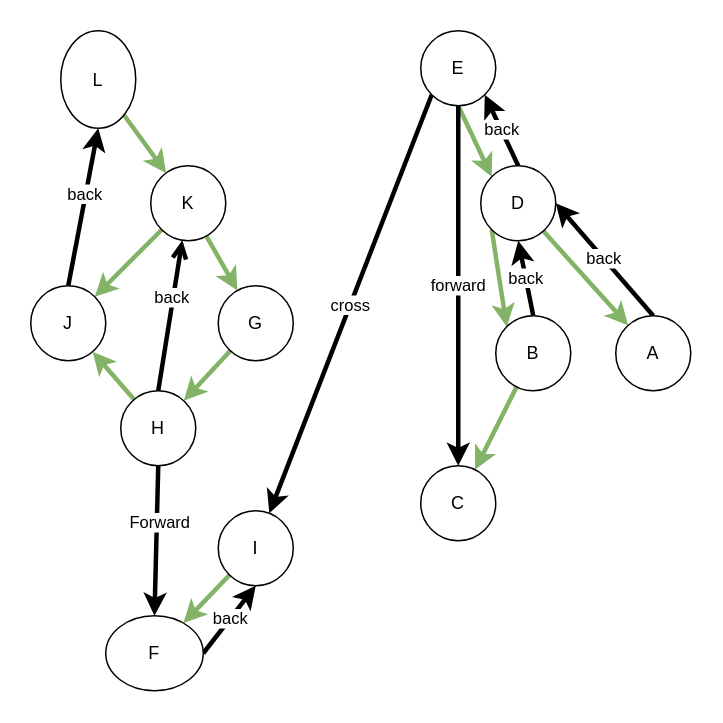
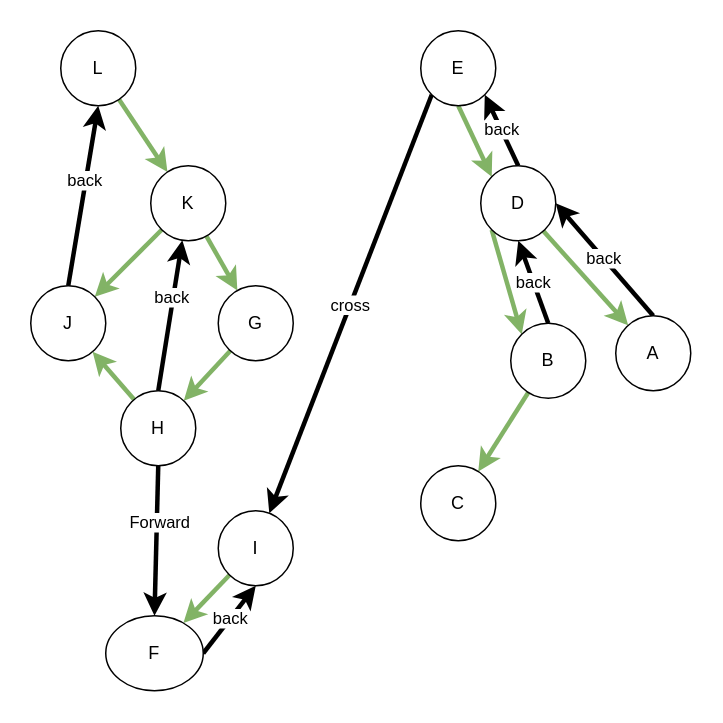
(98, 80) -> (98, 68)
(180, 256) -> (180, 256)
(458, 280) -> none
(533, 353) -> (548, 361)
